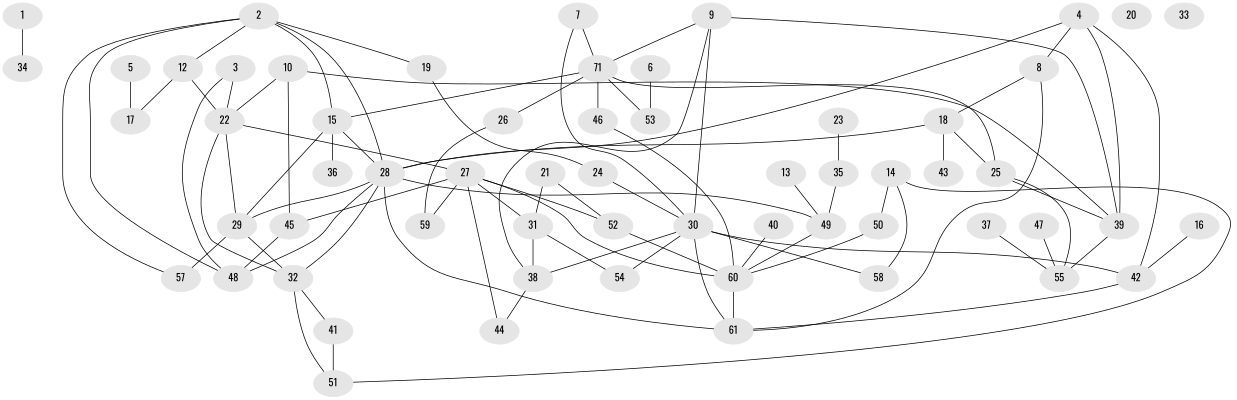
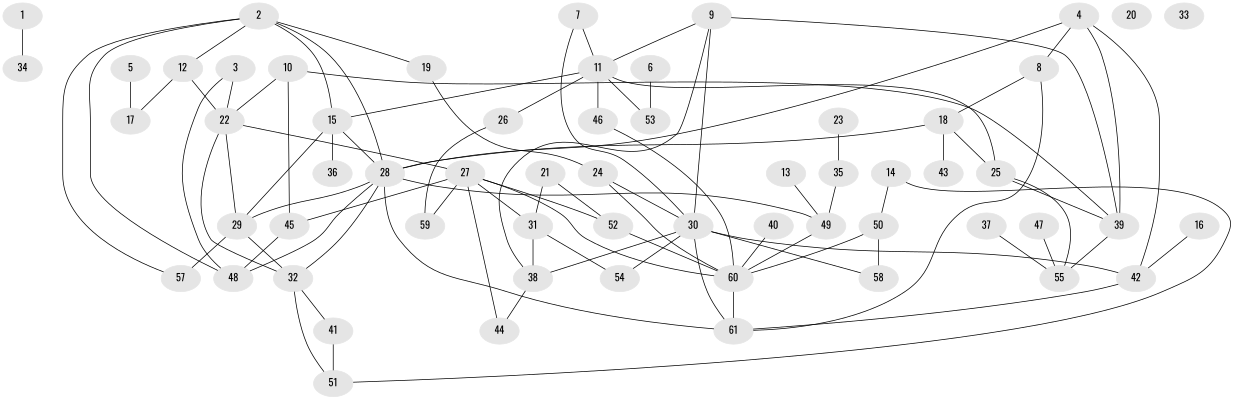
(598, 69) -> (598, 69)
(907, 228) -> (879, 256)
none -> (659, 233)
